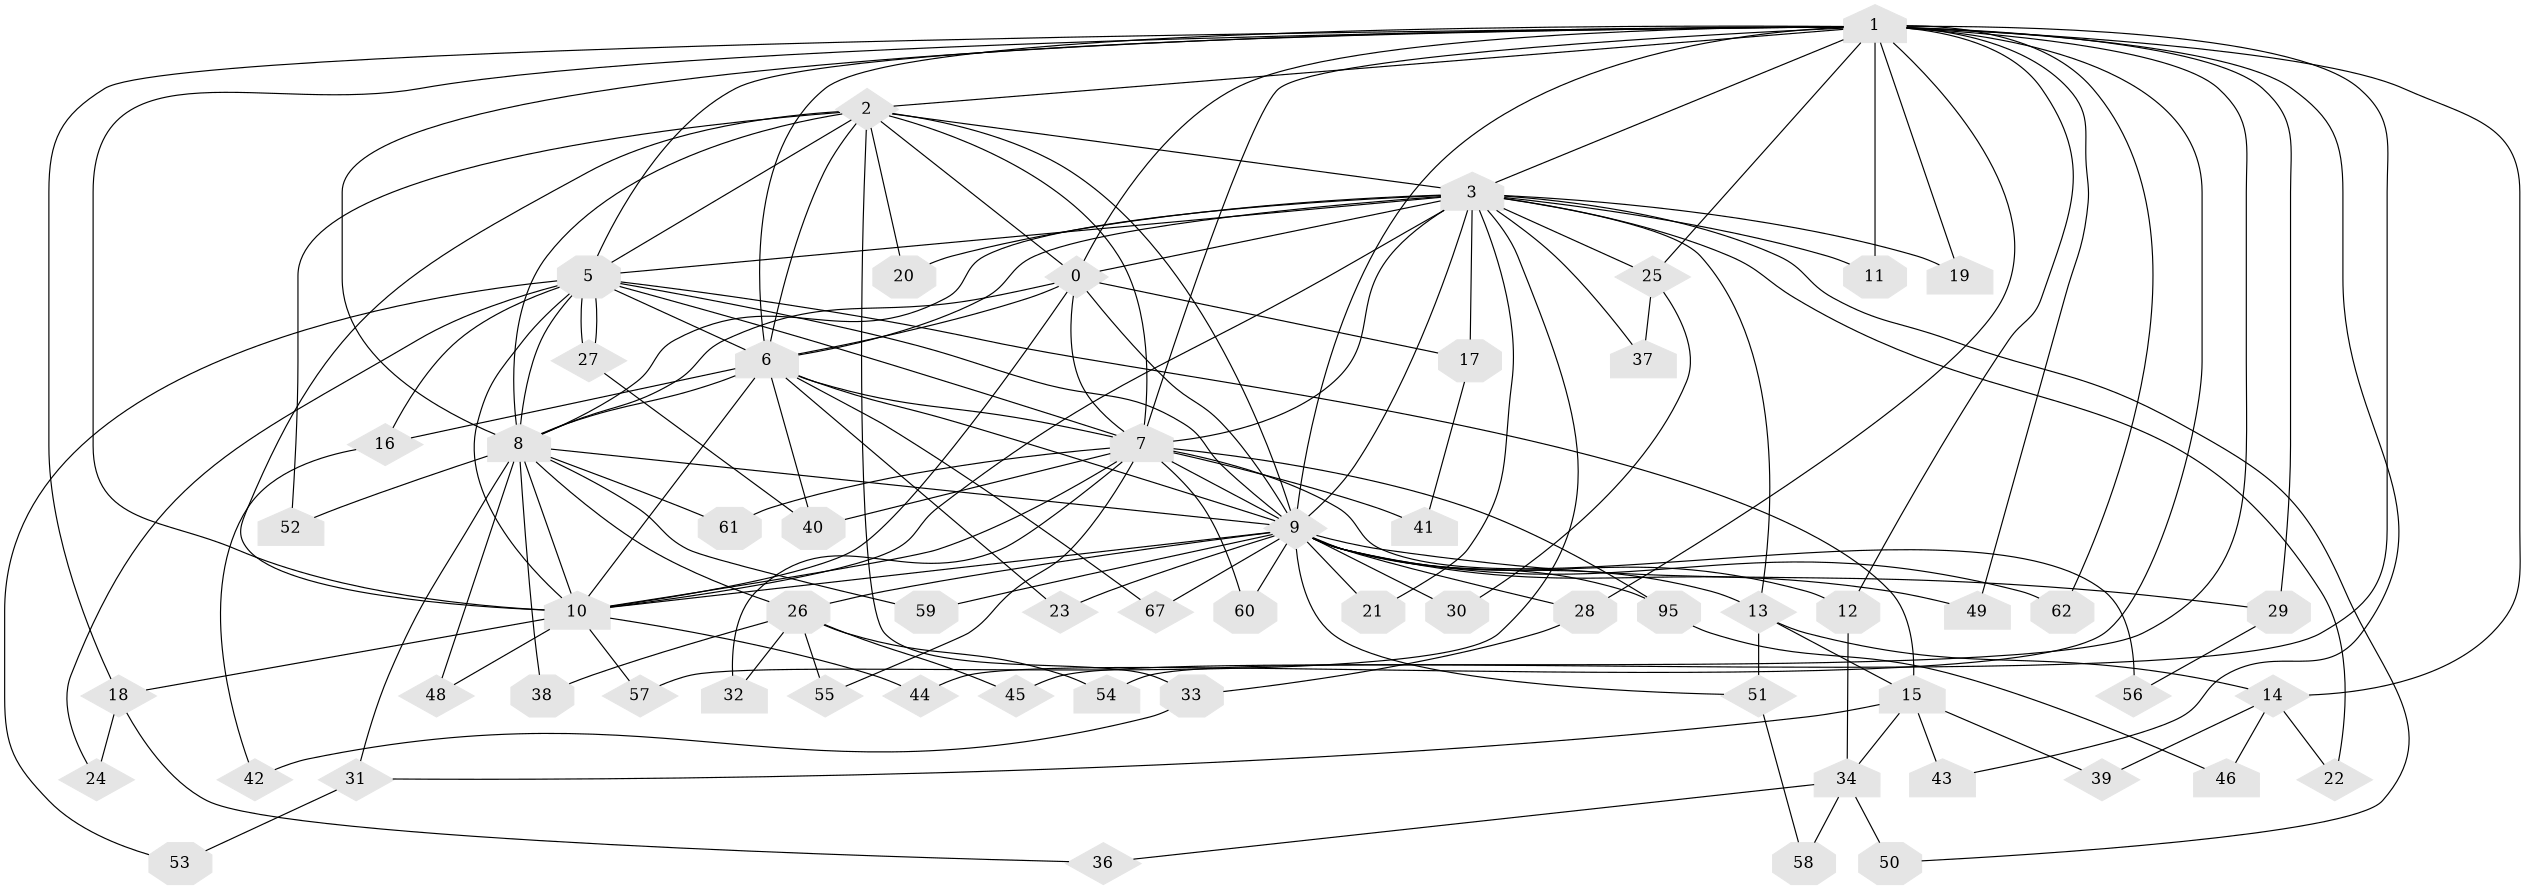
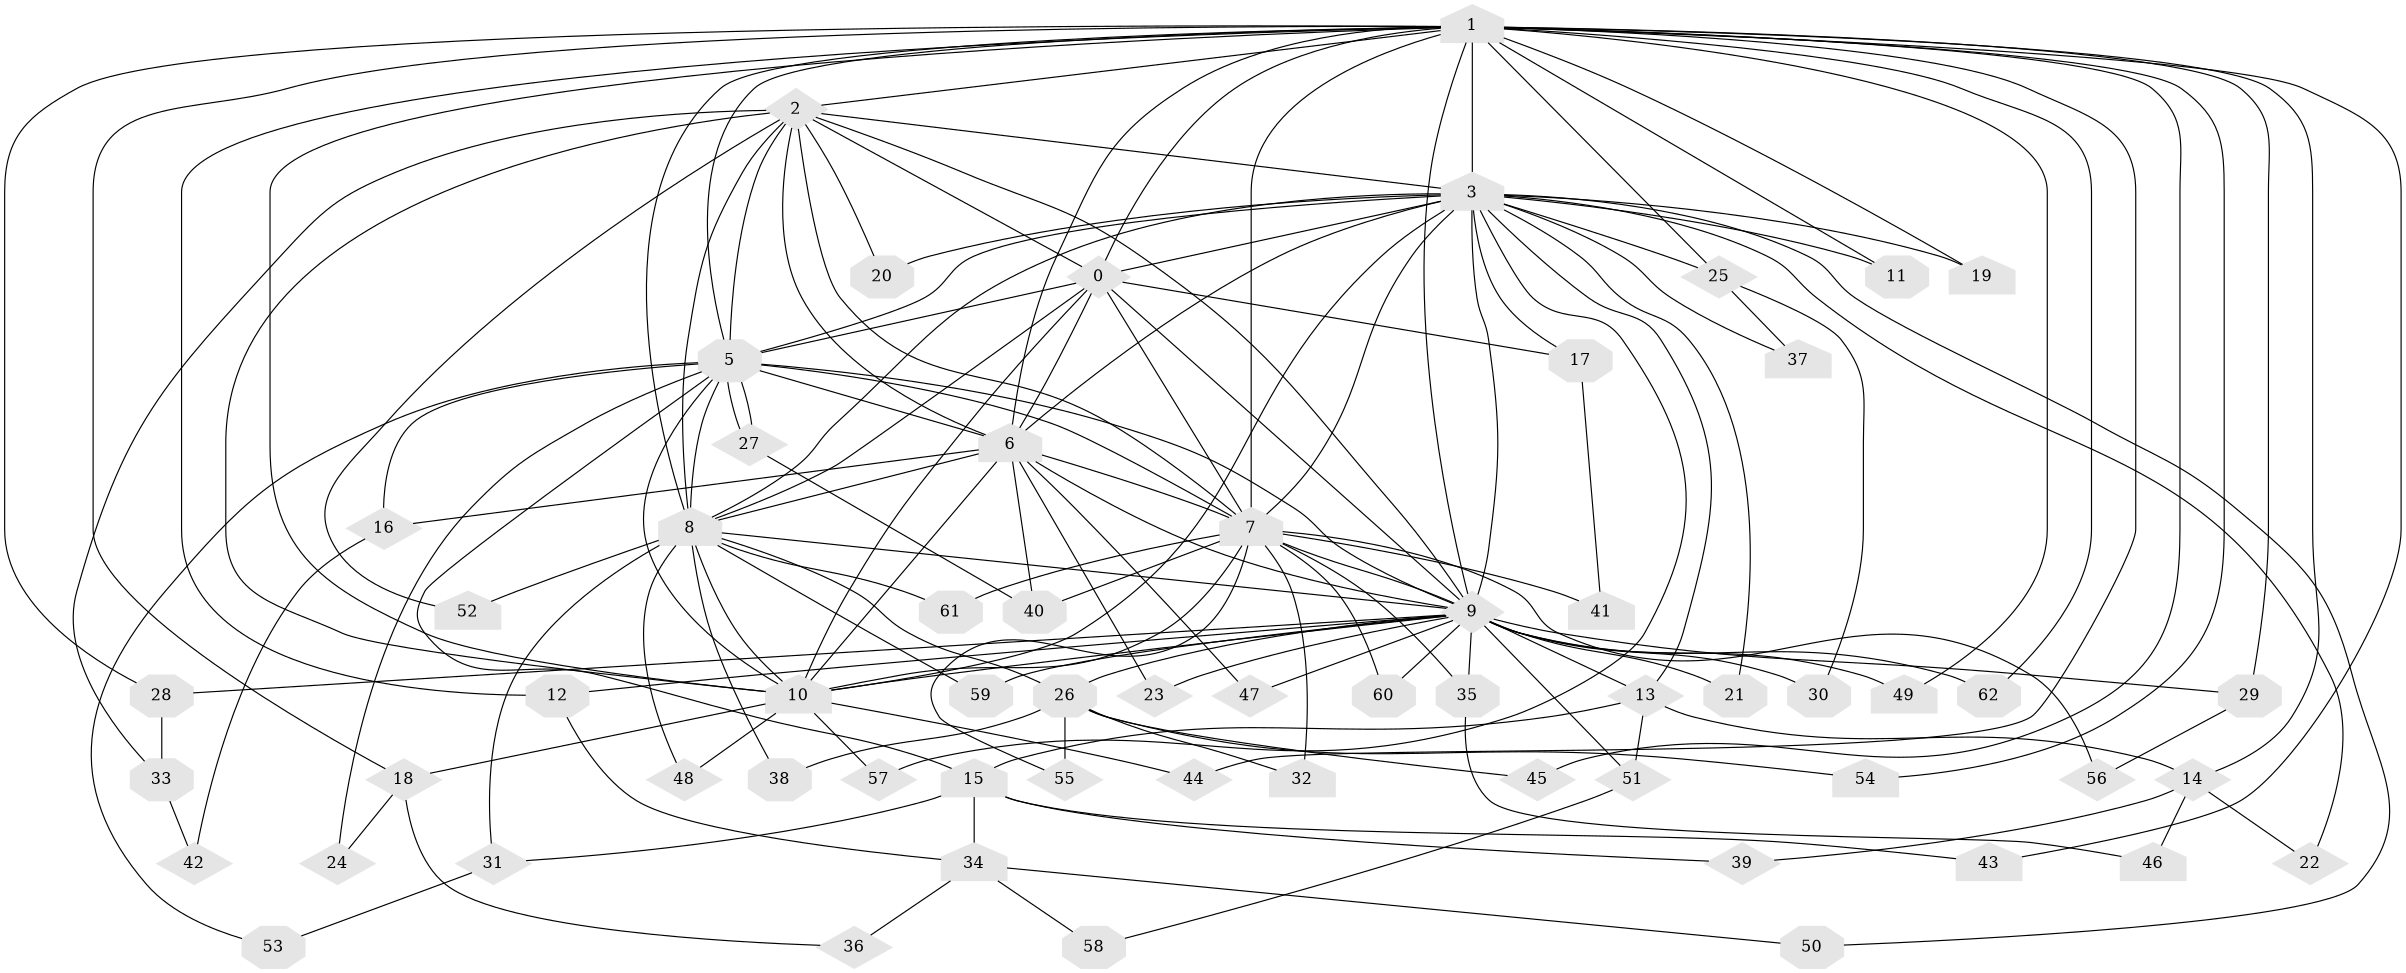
none -> (919, 318)
(1156, 612) -> (1250, 696)
(1669, 612) -> (1468, 696)
